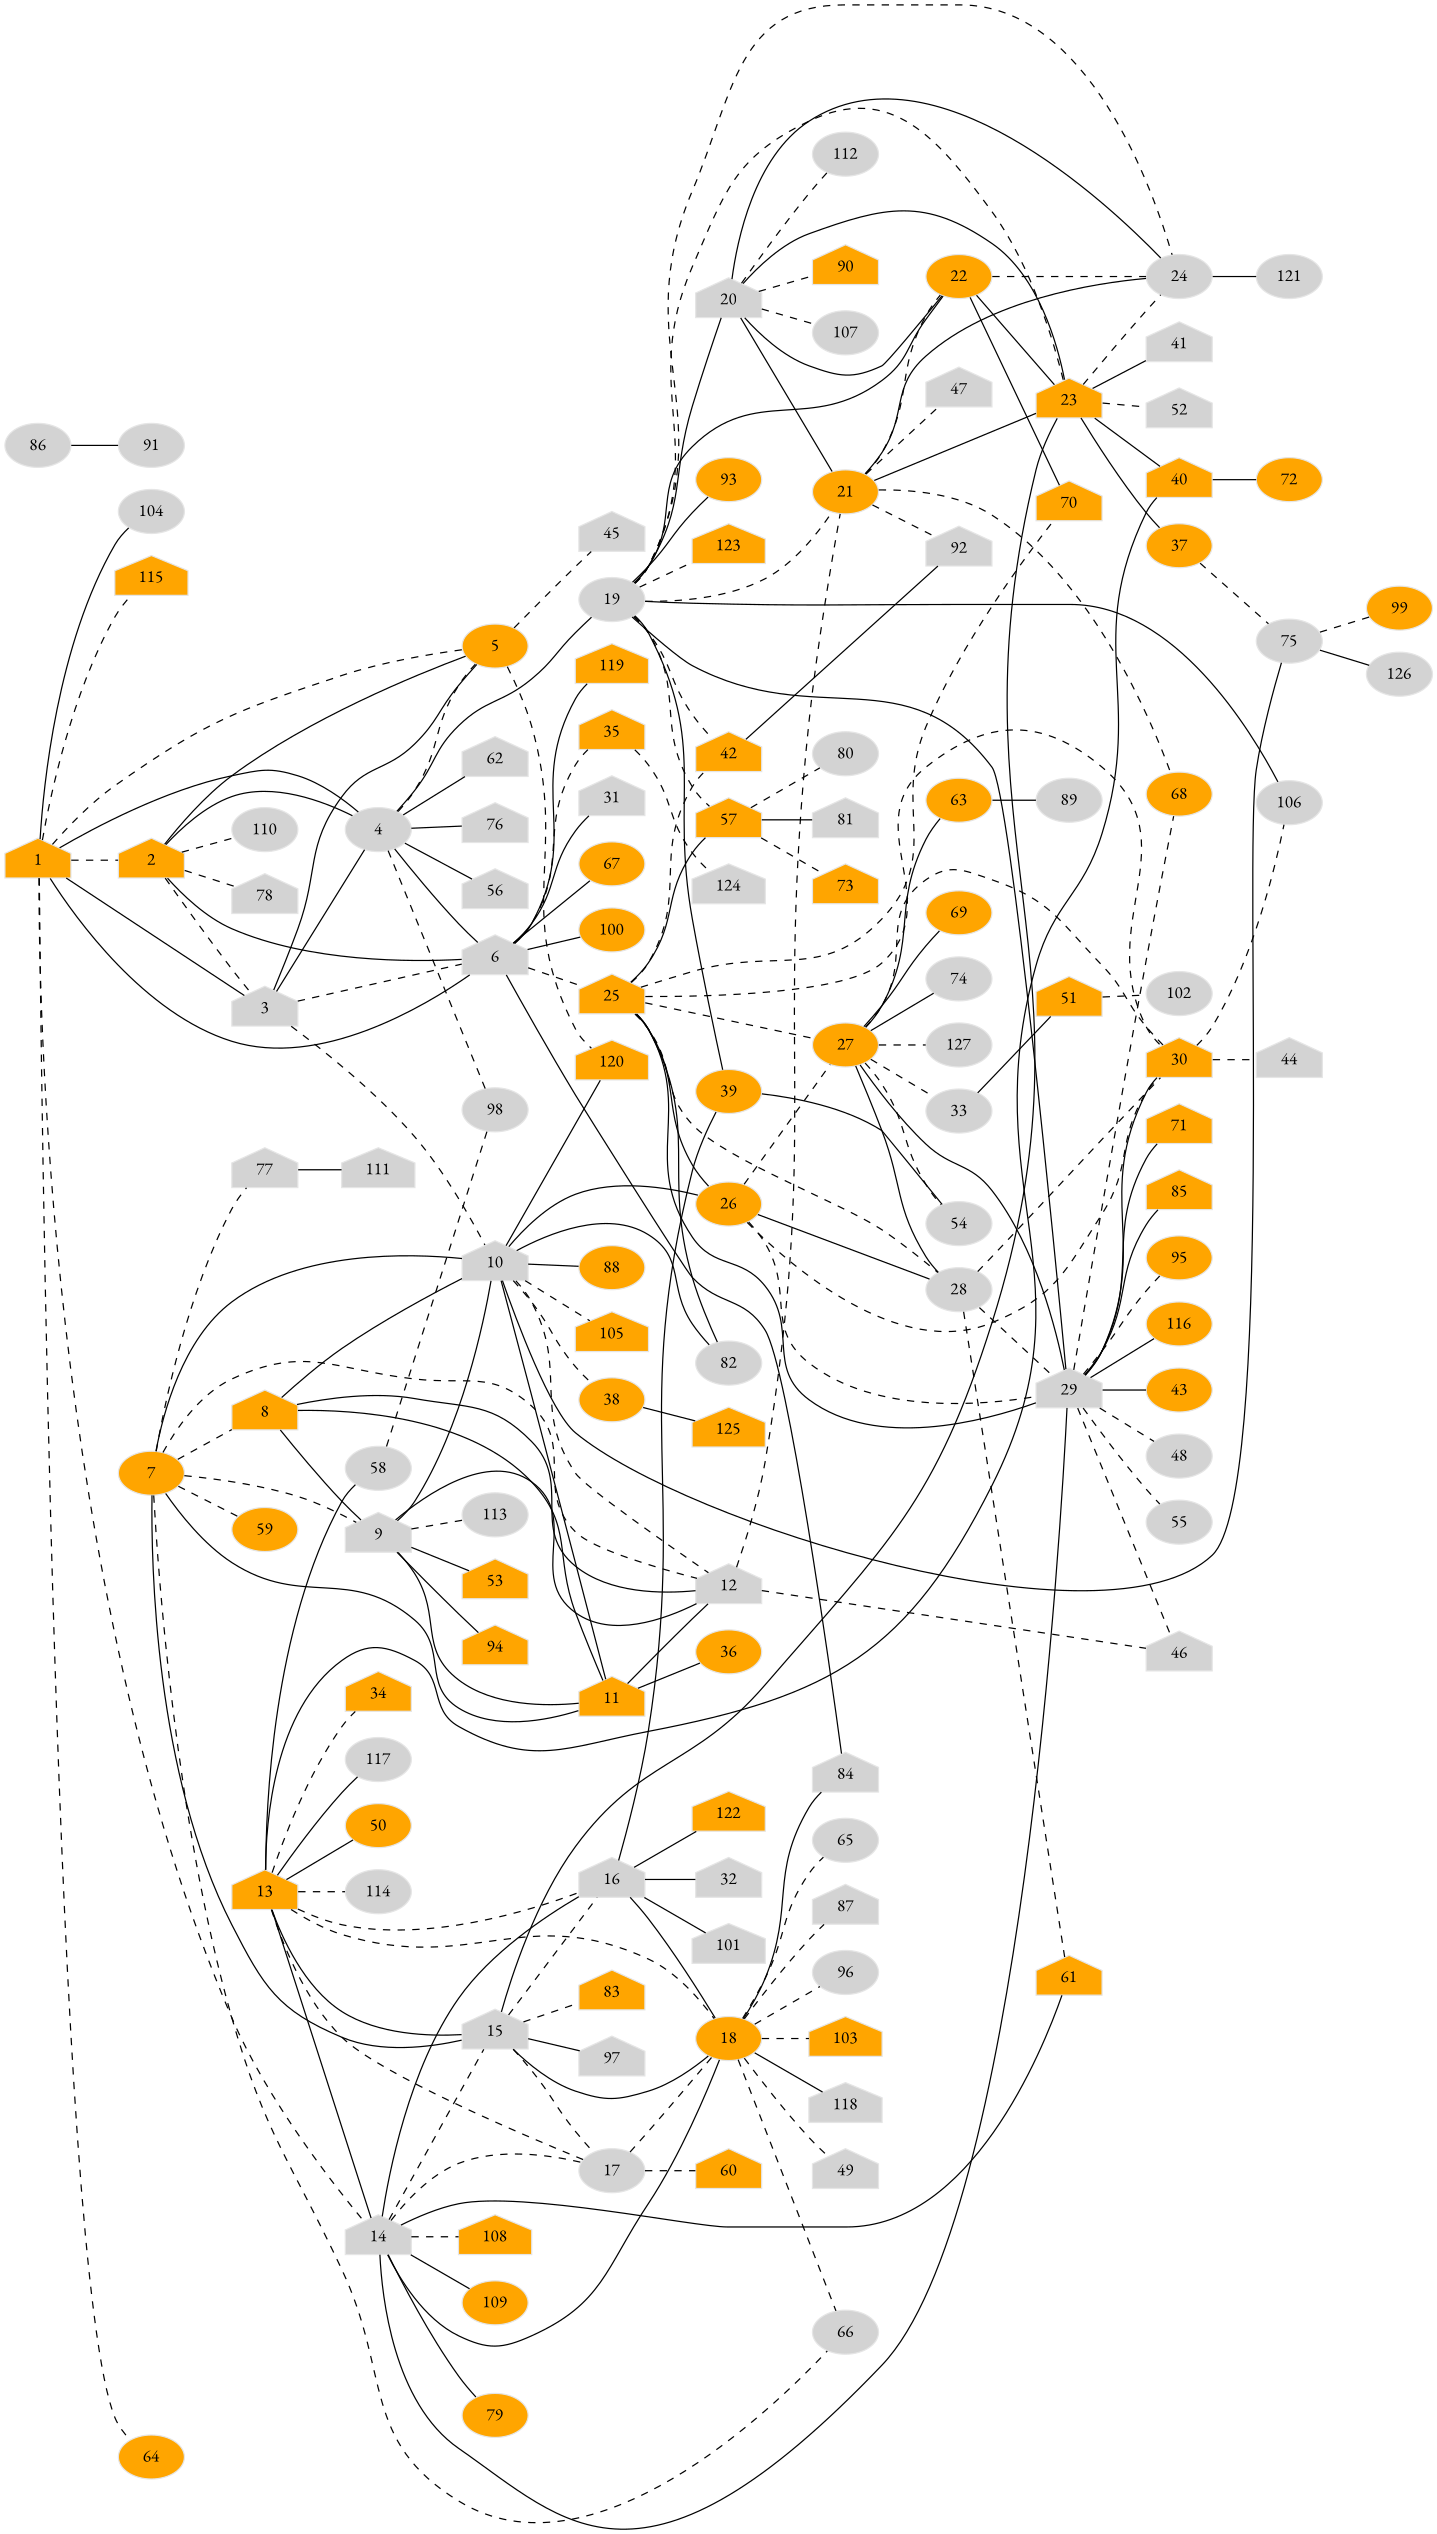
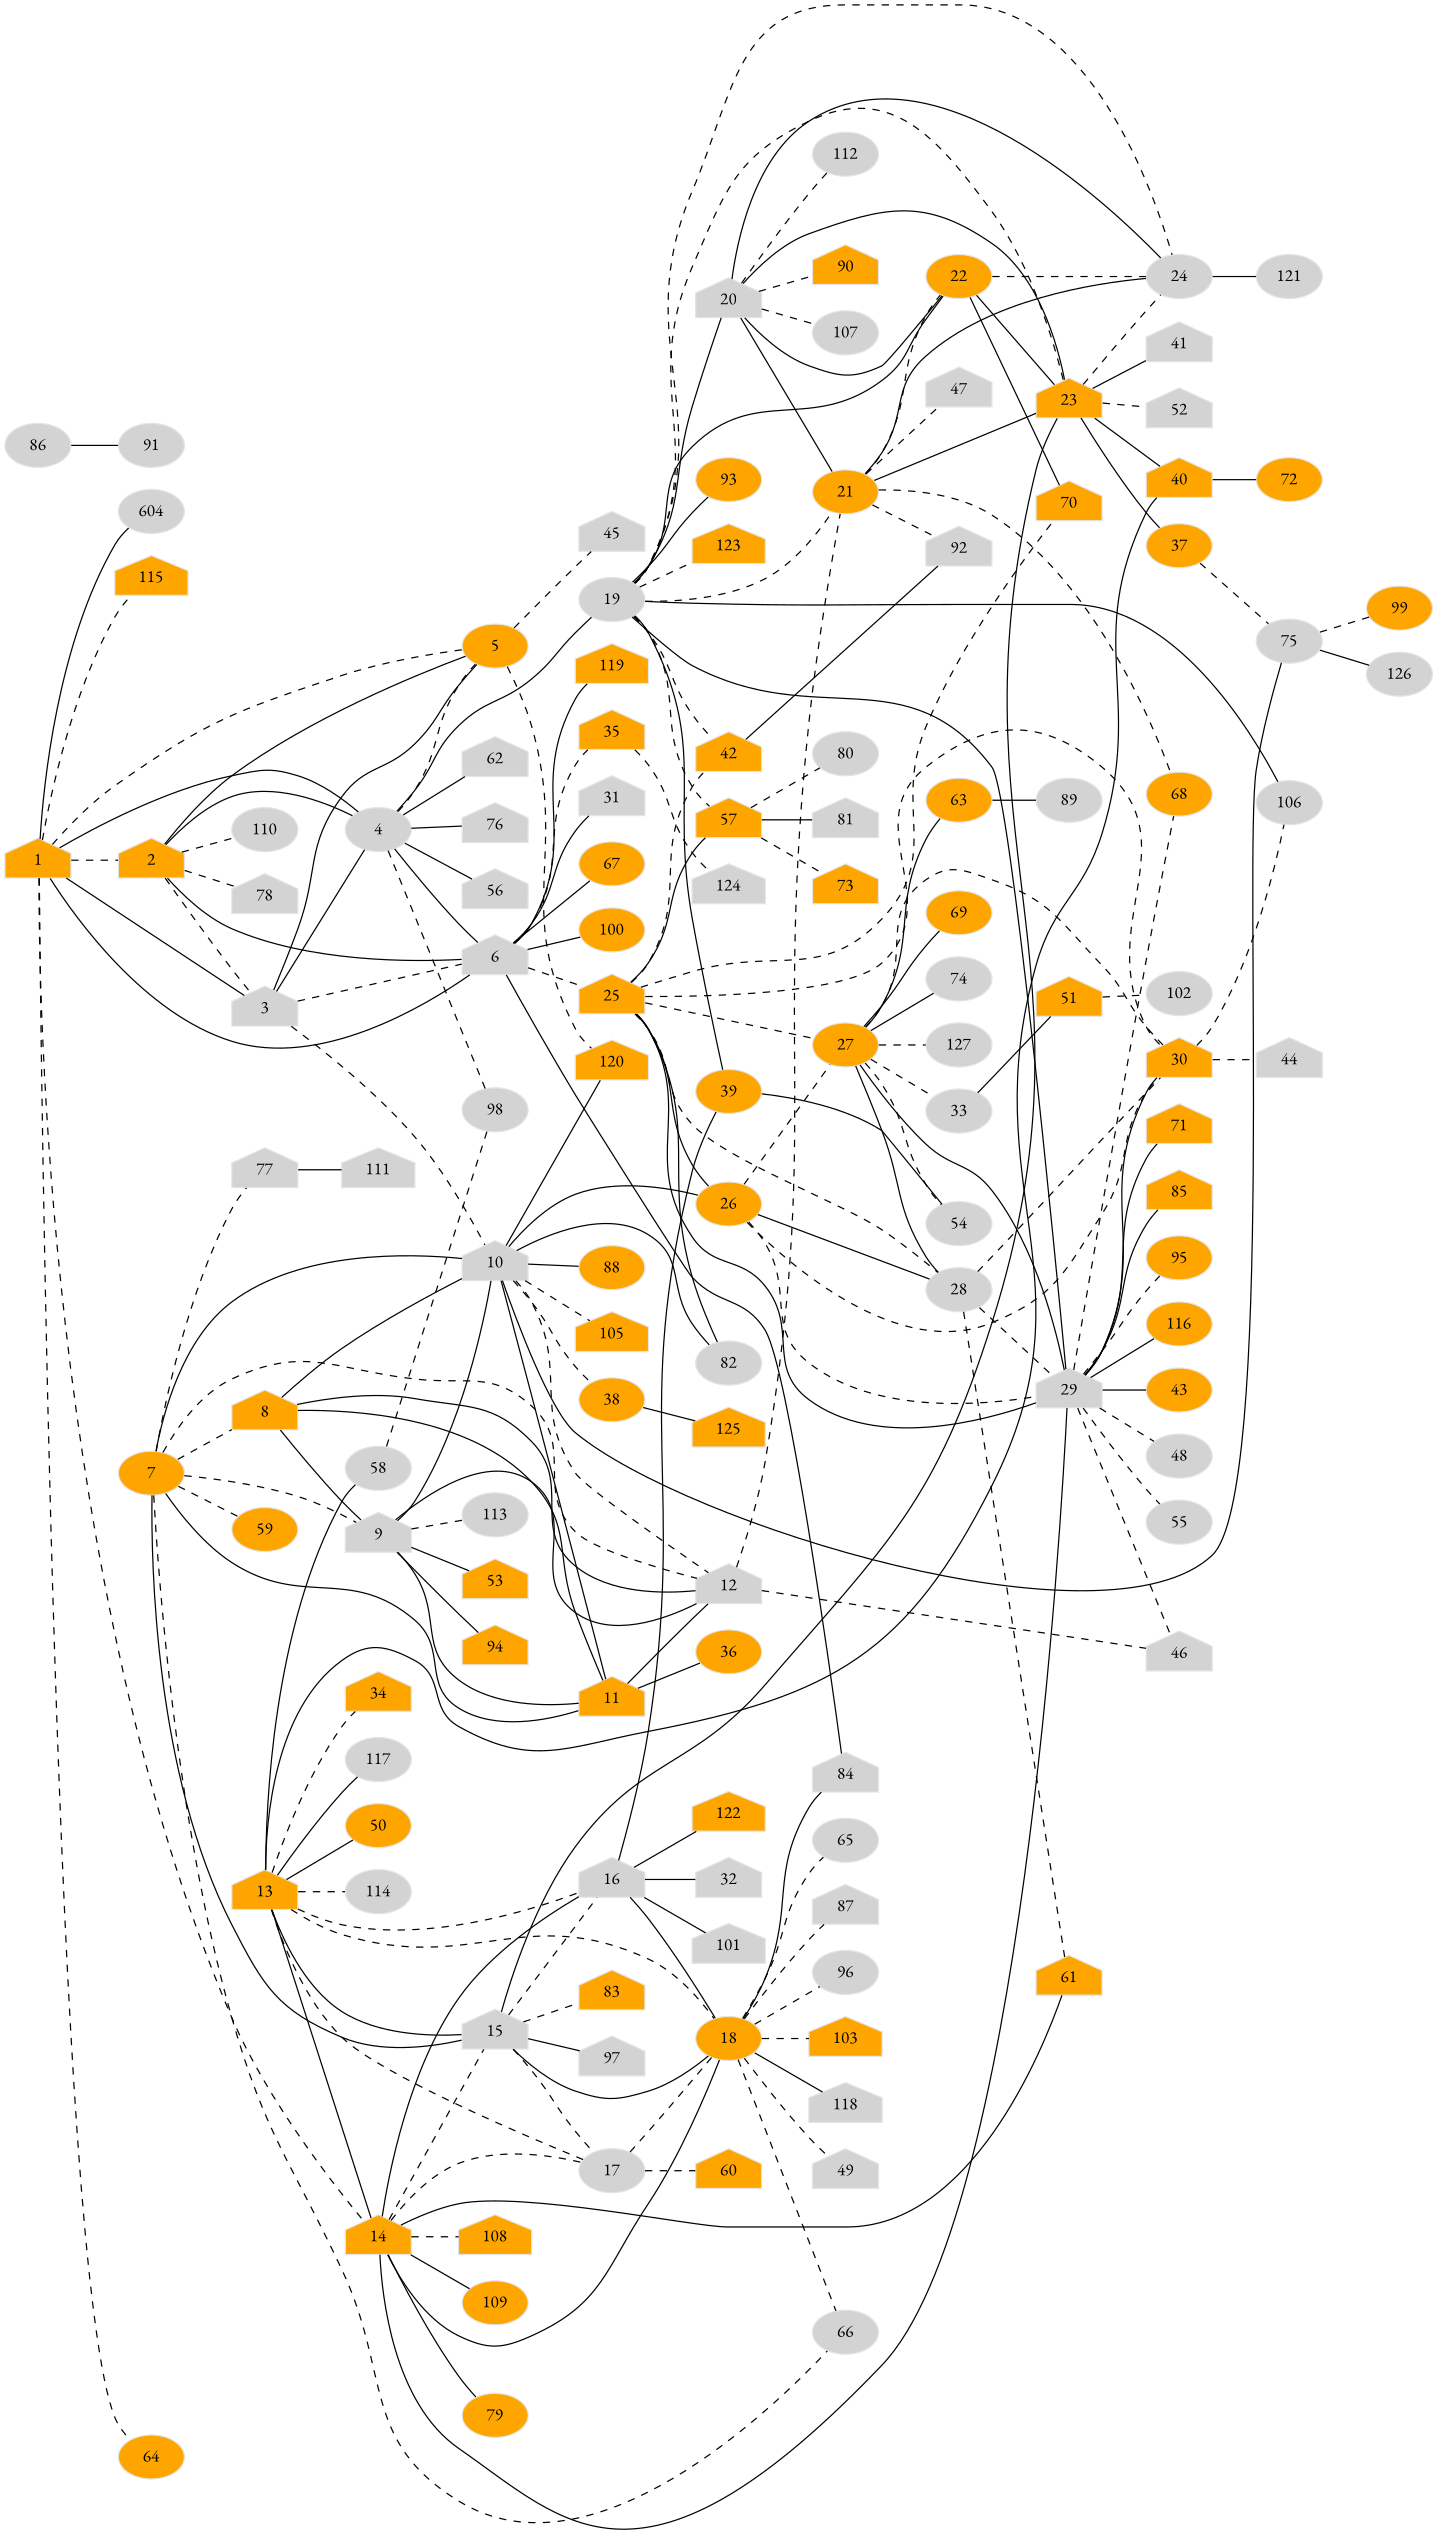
(151, 511) -> (151, 511)
(378, 2237) -> (378, 2237)
